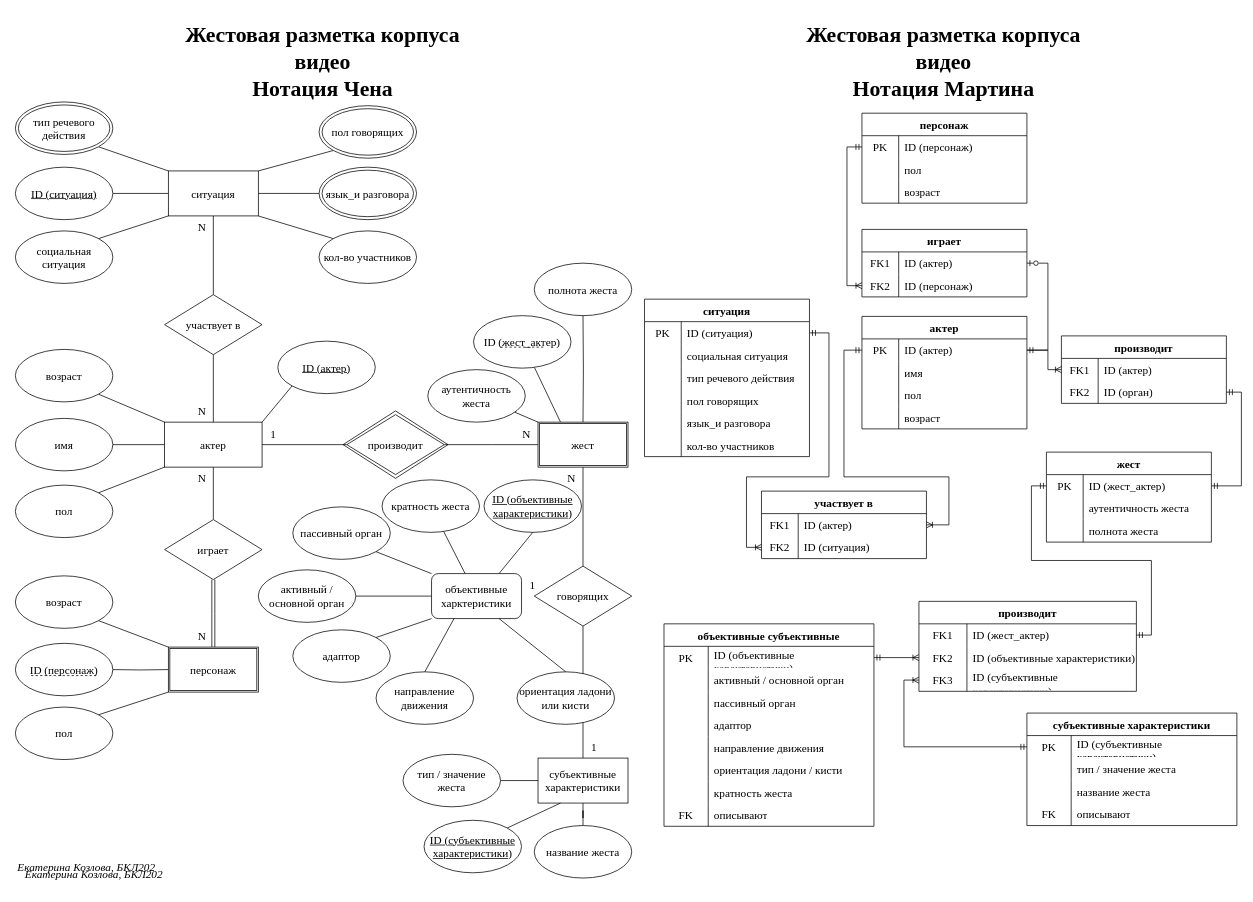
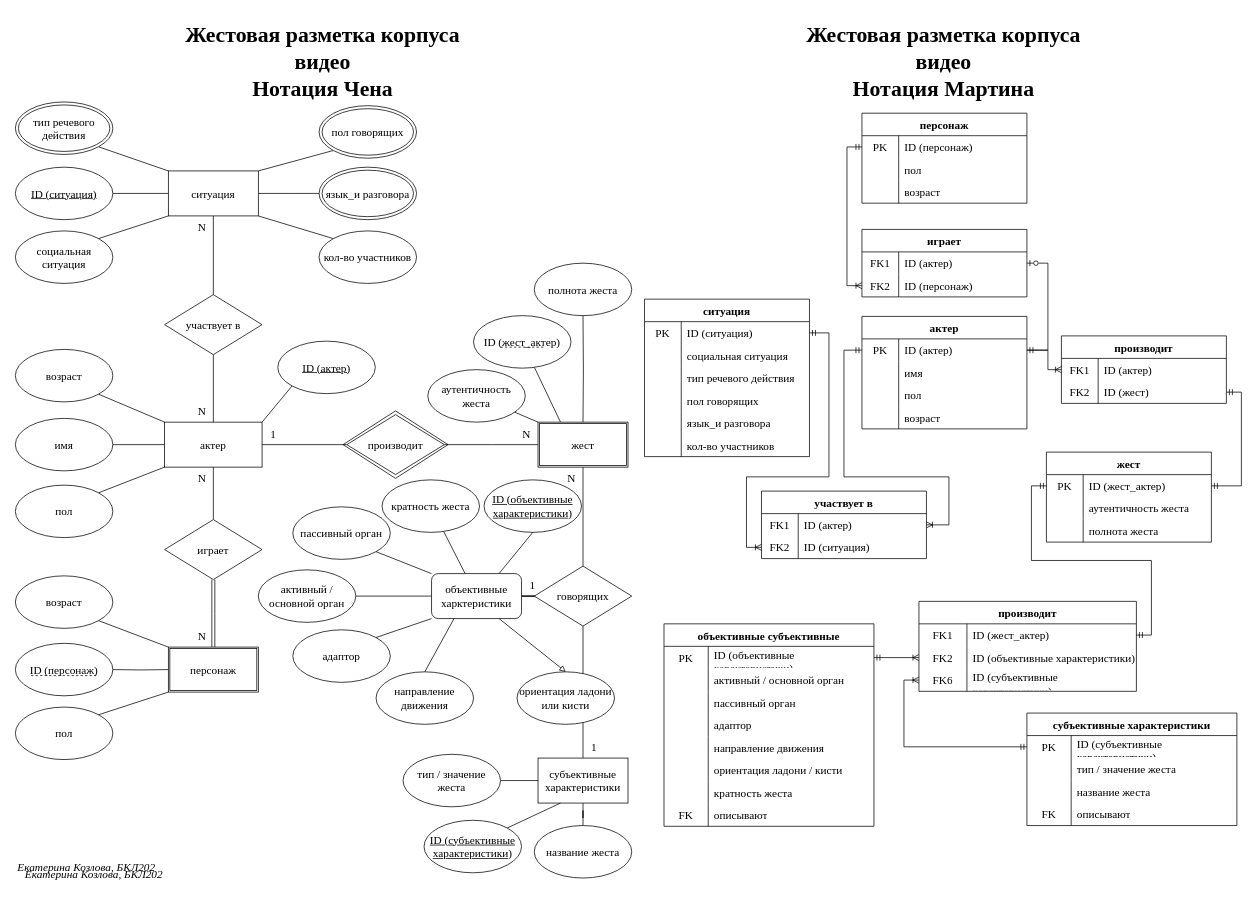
(1134, 392) -> (1131, 392)
none -> (527, 596)
(562, 668) -> (560, 667)
(943, 680) -> (943, 680)
